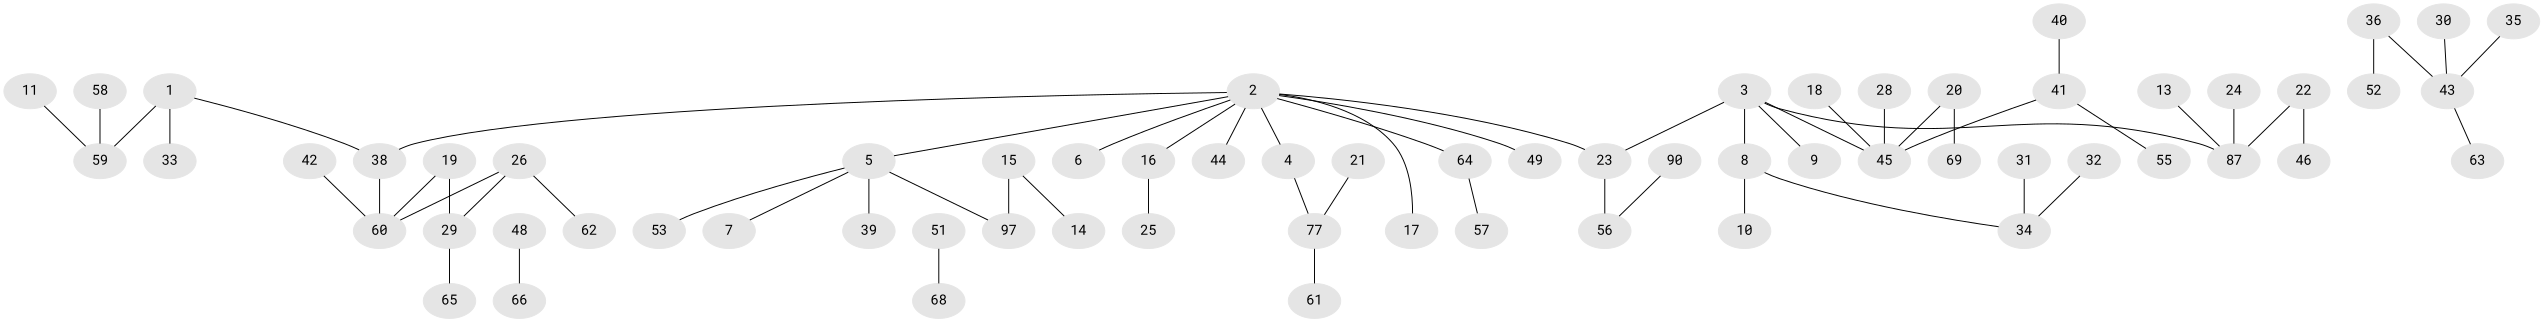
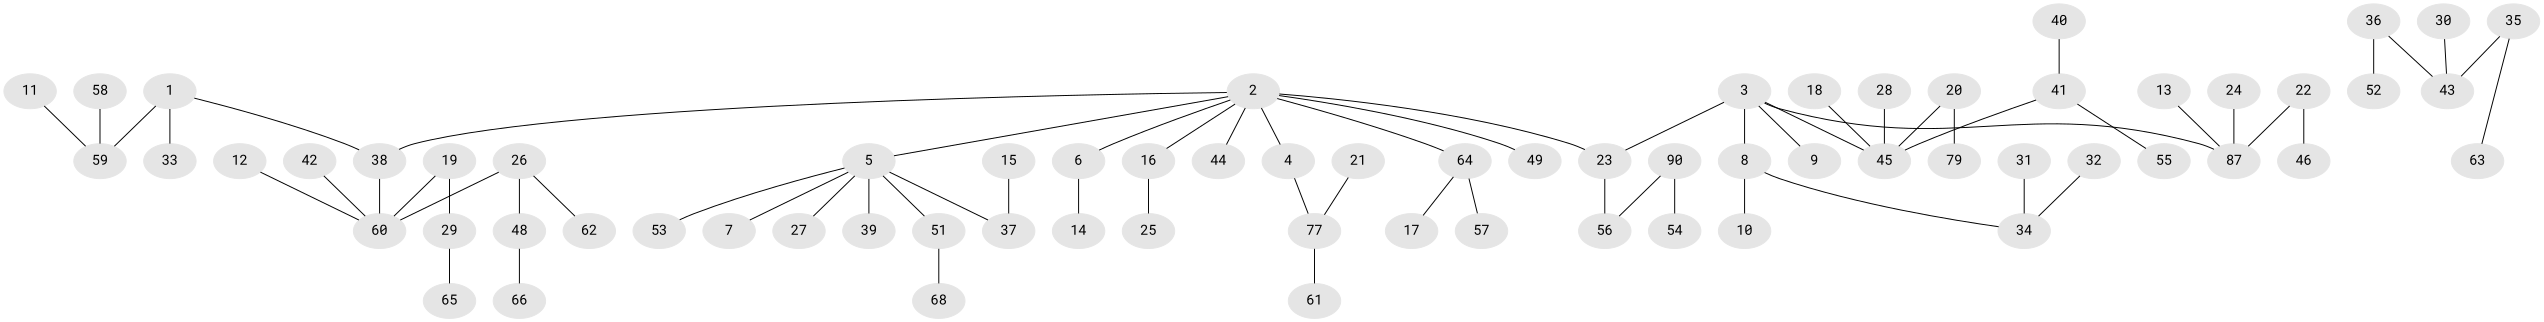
(2463, 126) -> (2496, 91)
(1389, 139) -> (1438, 196)
none -> (240, 161)
(1954, 161) -> (1954, 161)
(485, 196) -> (519, 196)
none -> (904, 196)
(1044, 196) -> (1079, 196)
none -> (799, 231)
(1009, 231) -> (1009, 231)
none -> (1675, 231)
